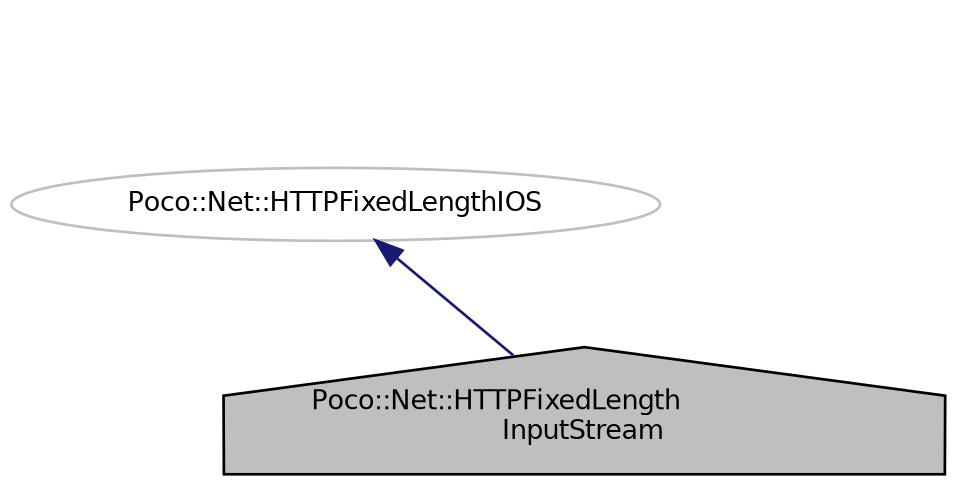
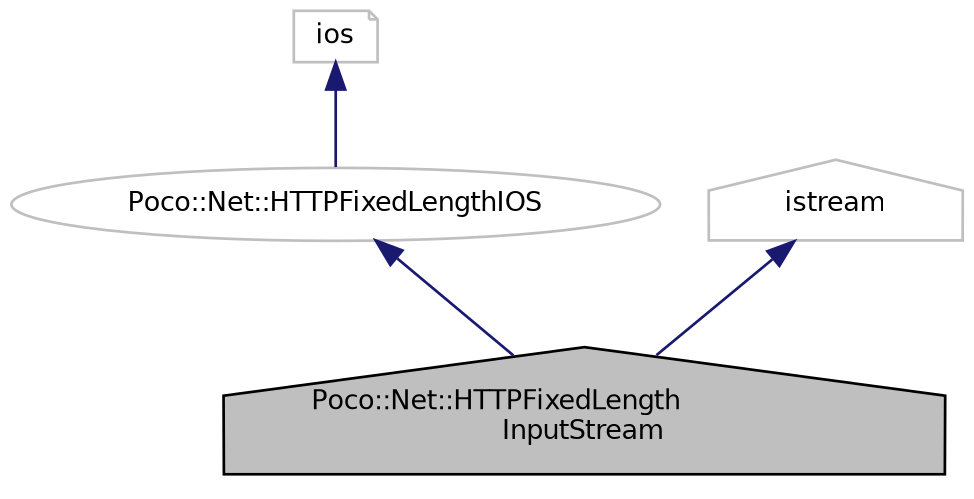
none -> (336, 36)
none -> (836, 204)
